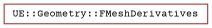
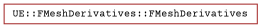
(106, 14) -> (131, 14)
